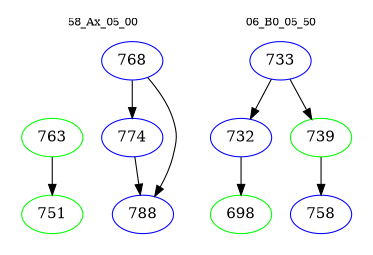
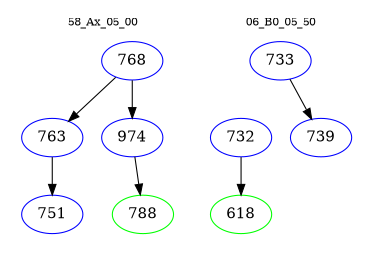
(263, 94) -> none
(176, 130) -> (96, 96)
(52, 138) -> (52, 138)
(132, 138) -> (132, 138)
(321, 138) -> (321, 138)
(52, 214) -> (52, 214)
(143, 214) -> (143, 214)
(241, 214) -> (241, 214)
(321, 214) -> none
